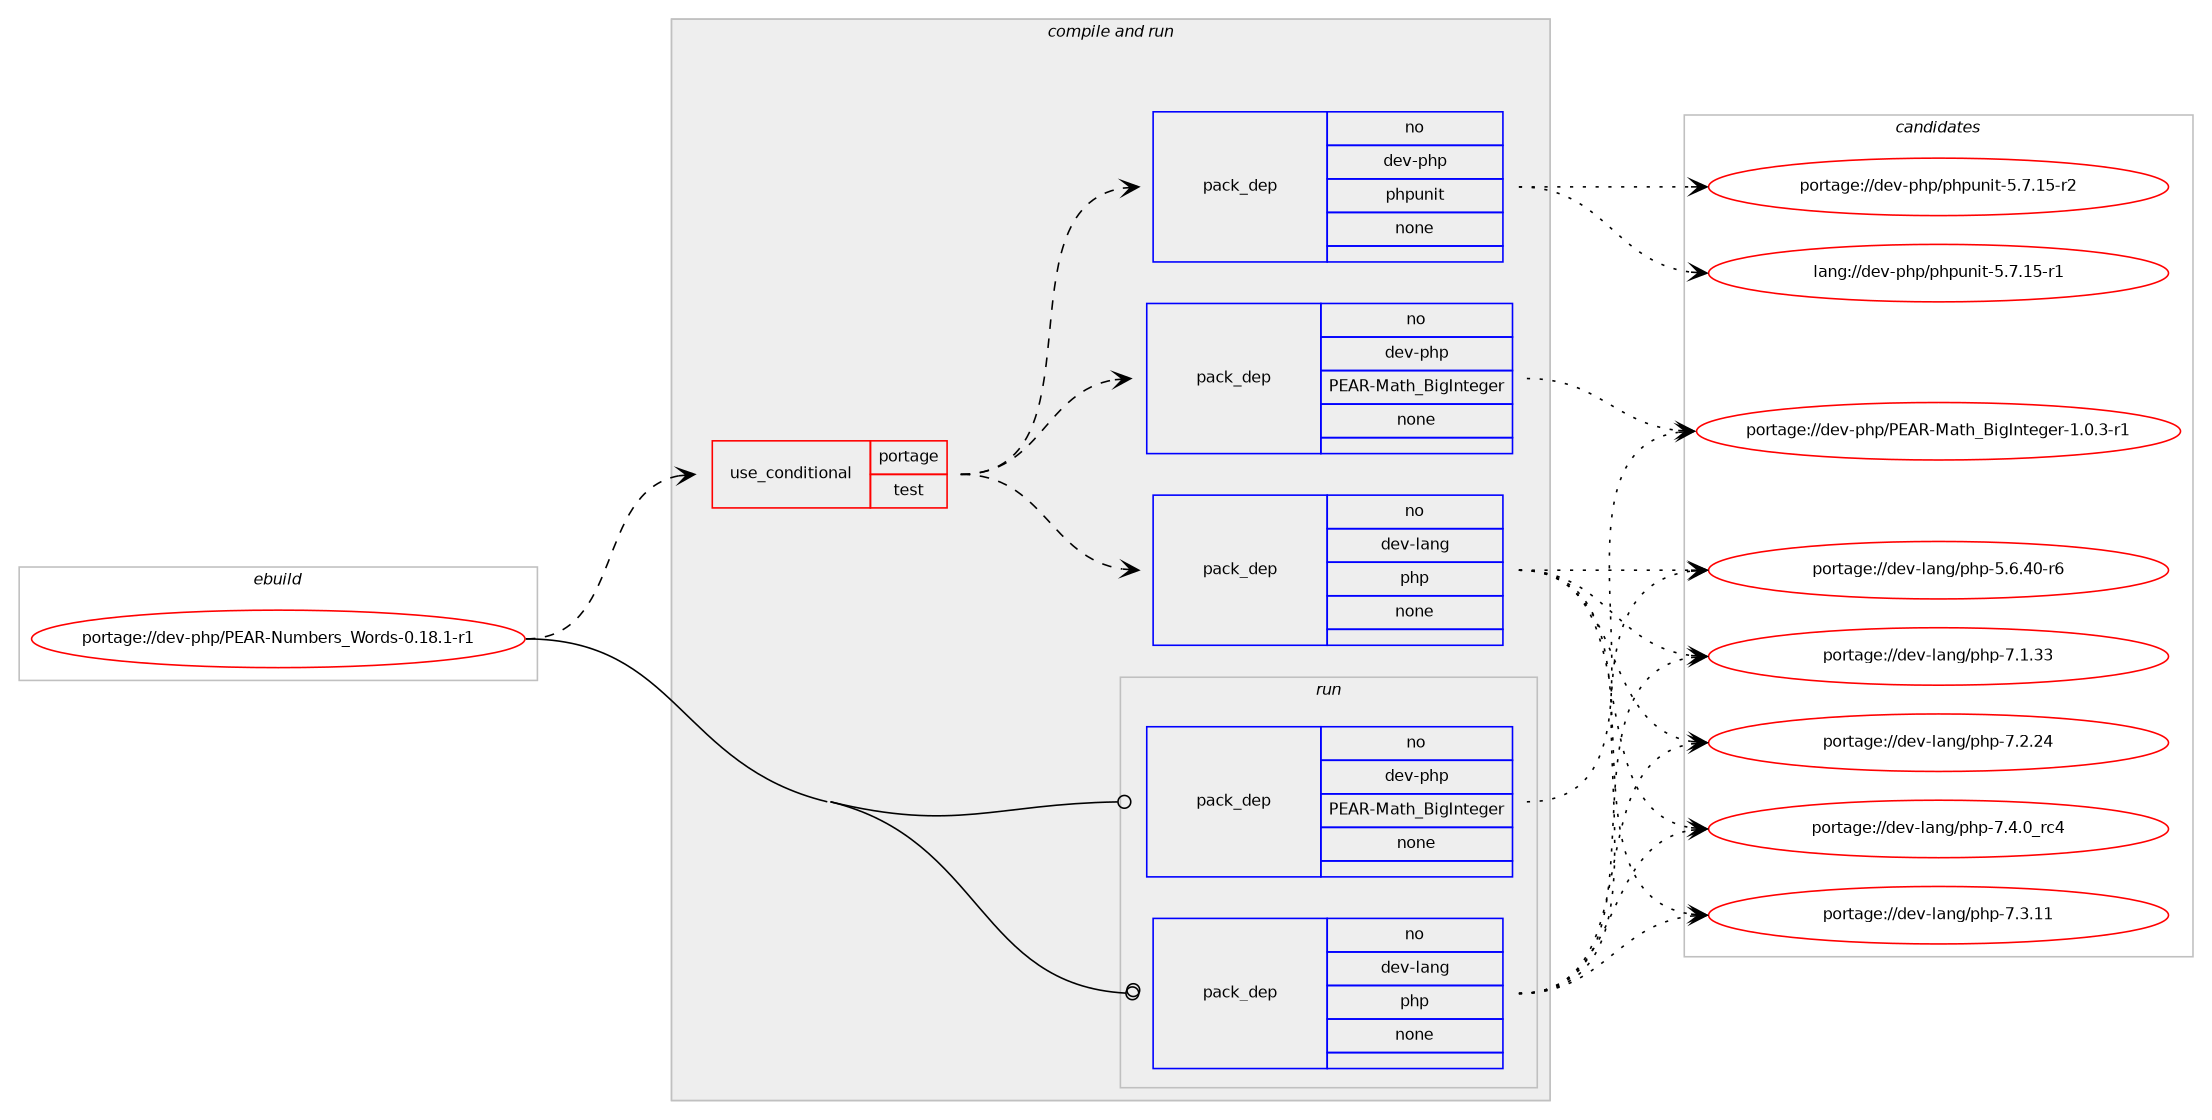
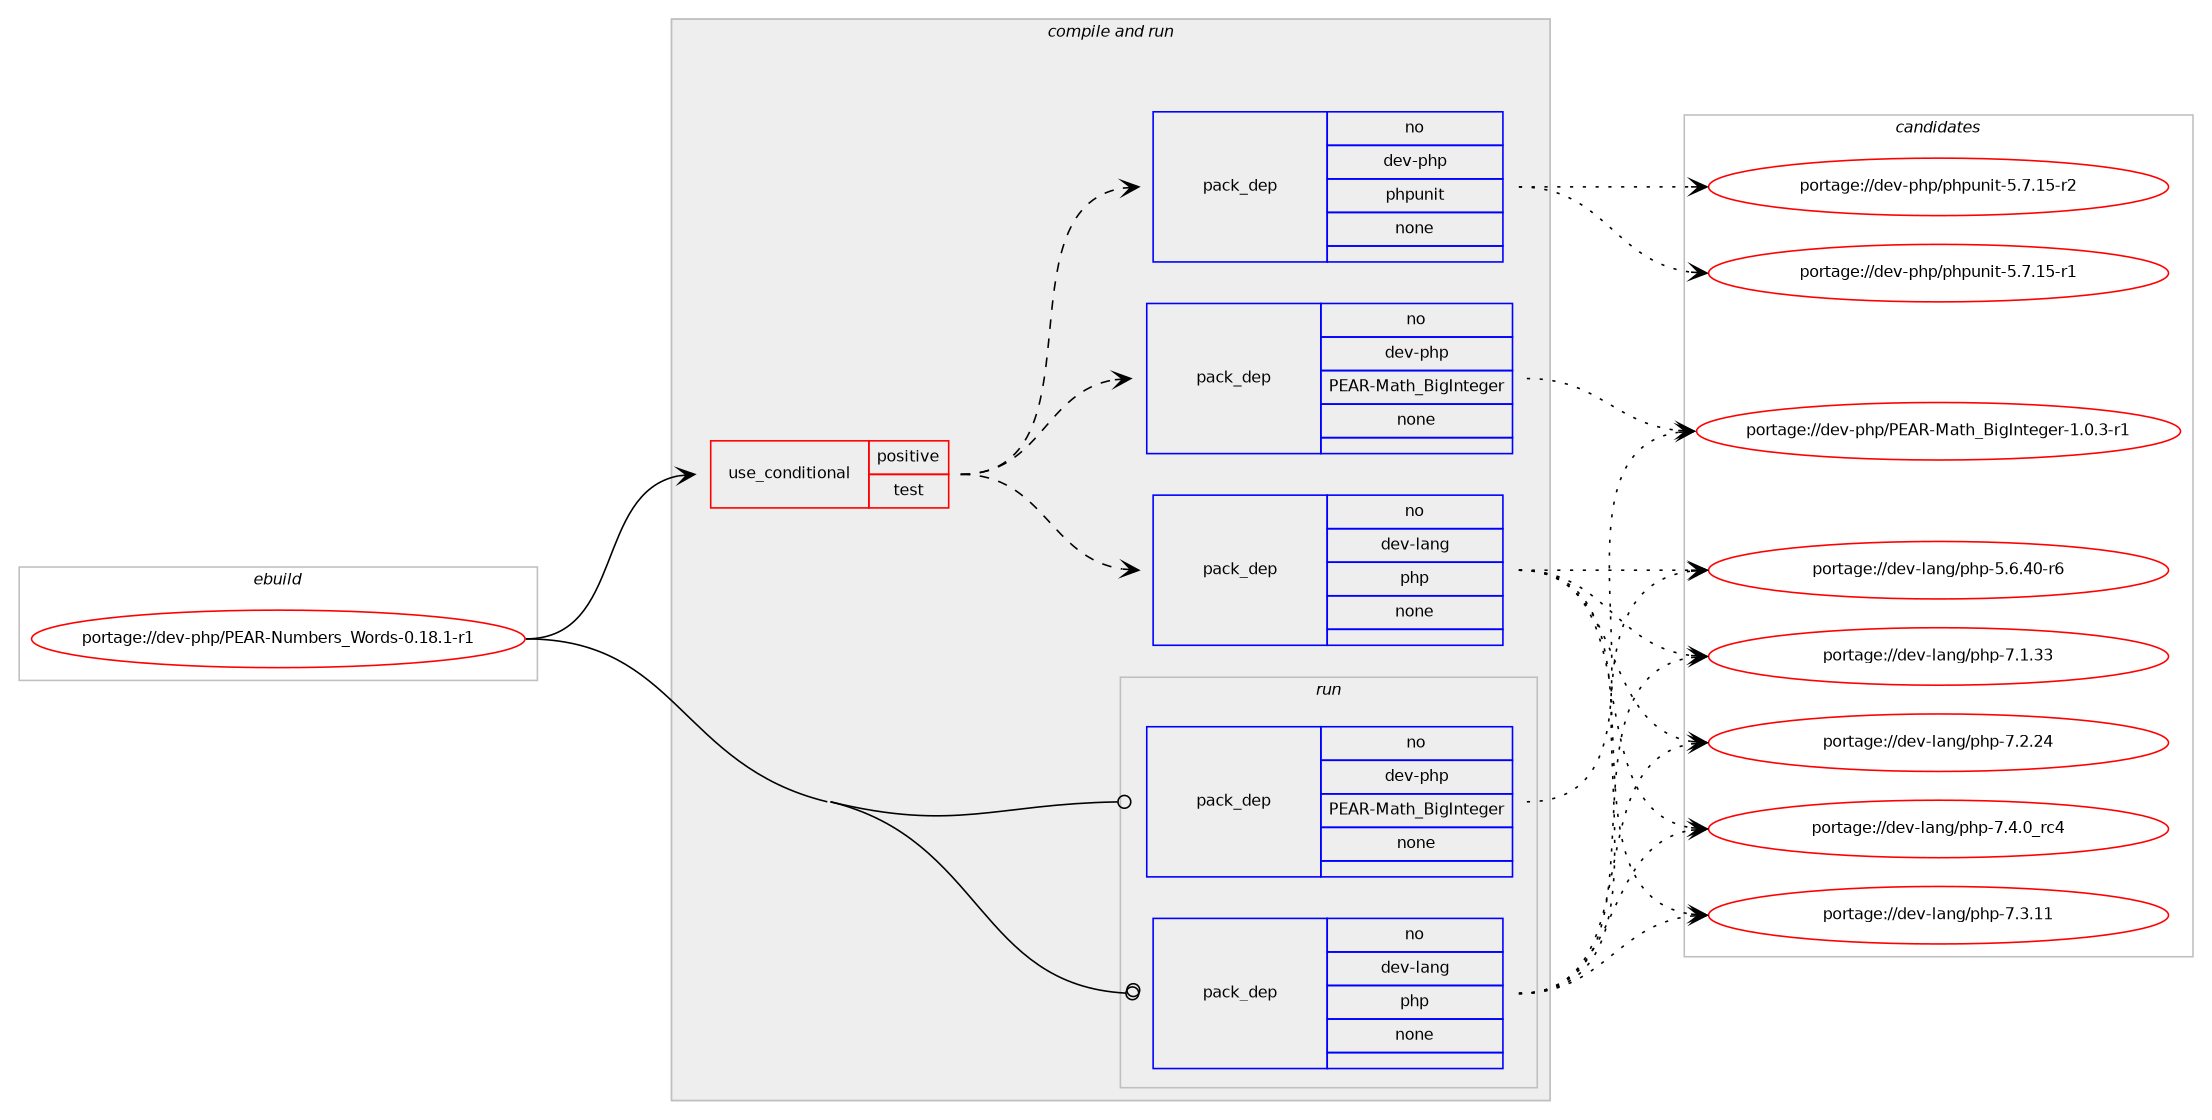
(1939, 273) -> (1939, 273)
(909, 457) -> (909, 457)
(607, 564) -> (607, 564)
